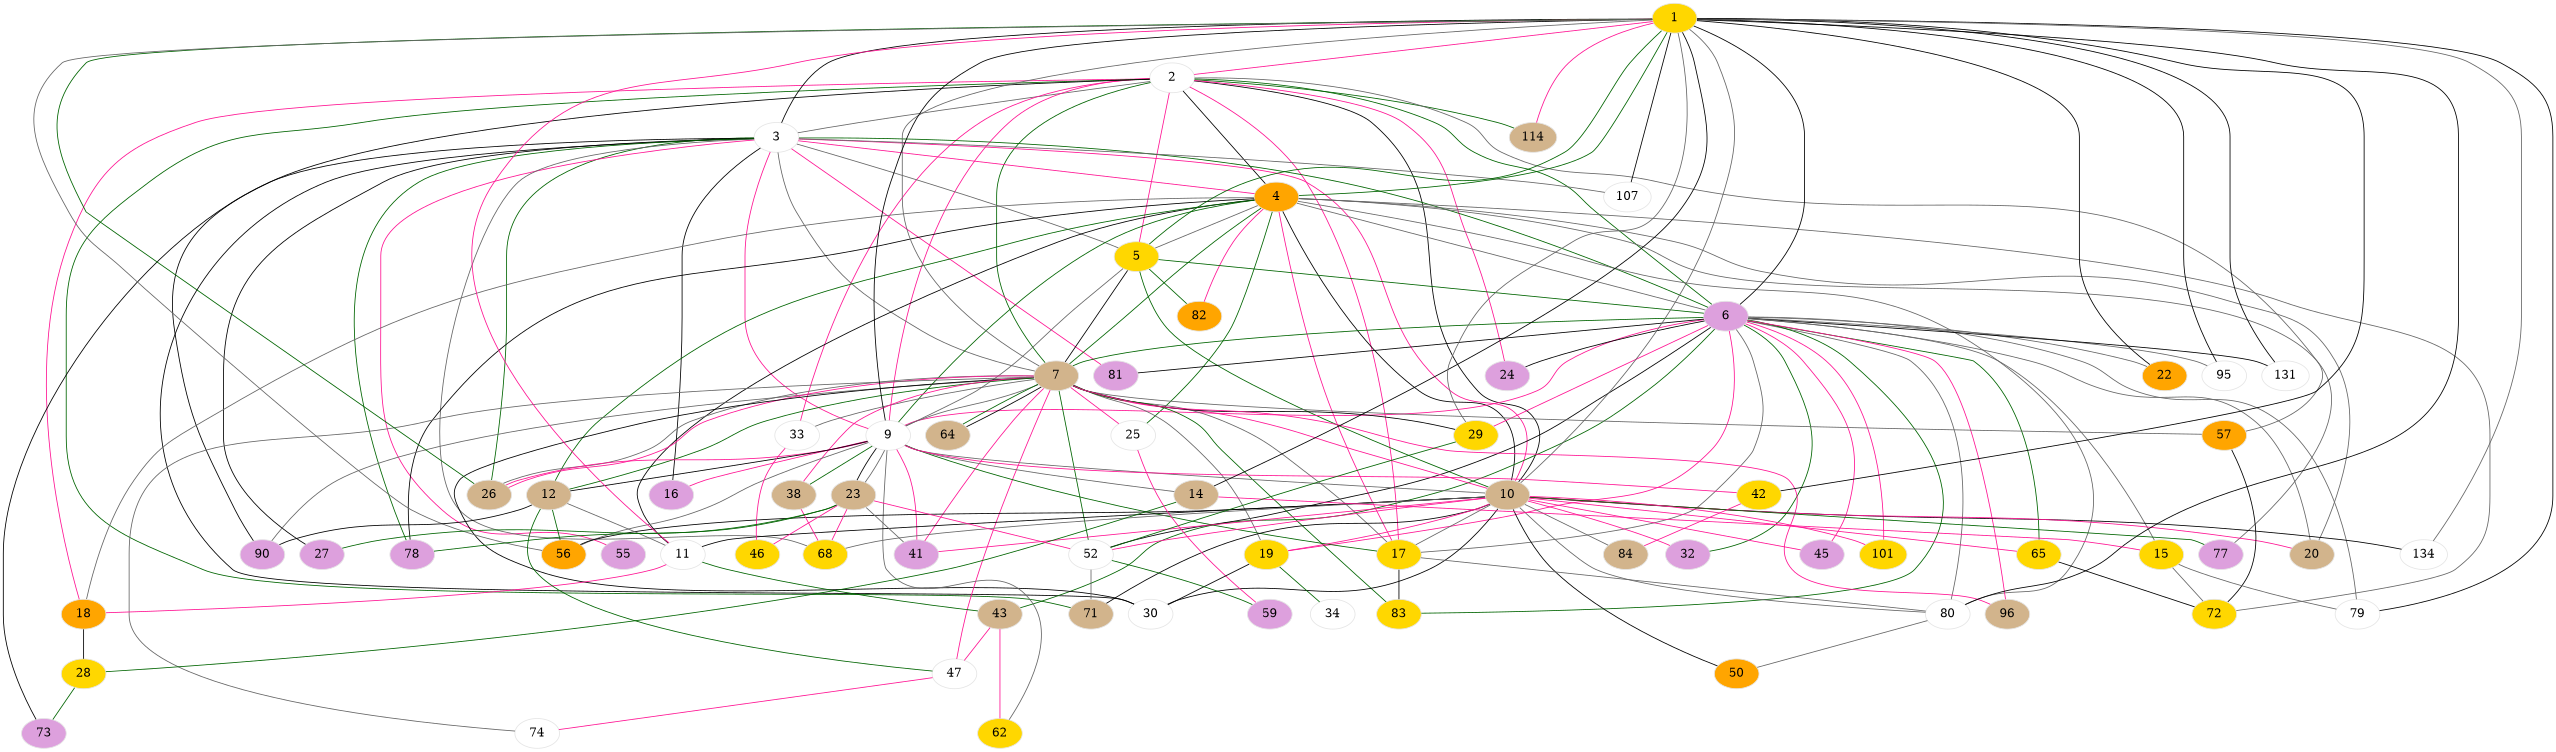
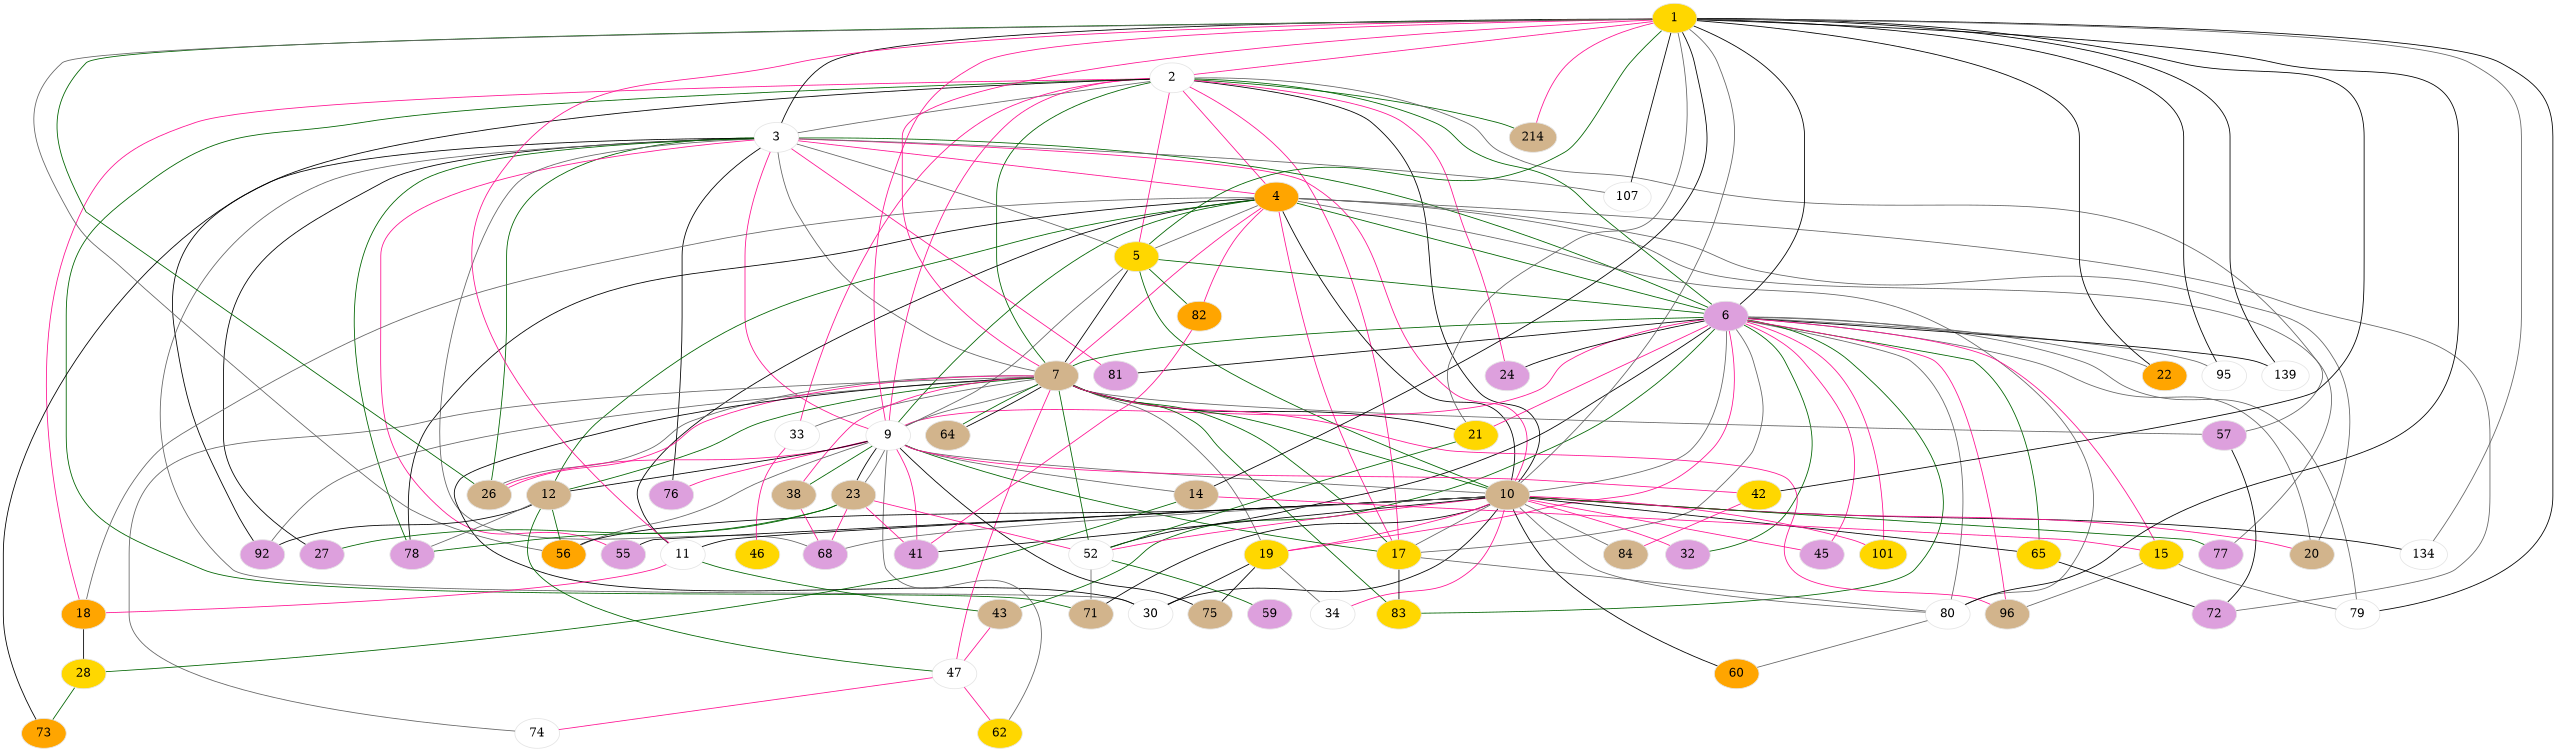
(1118, 41) -> (1118, 41)
(1126, 64) -> (1126, 64)
(1224, 137) -> (1224, 137)
(1533, 137) -> (1533, 137)
(1560, 165) -> none
(1501, 257) -> (1501, 257)
(1168, 279) -> (1168, 279)
(2285, 376) -> (2285, 376)
(2060, 410) -> (2060, 410)
(1282, 428) -> (1282, 428)
(1246, 431) -> (1246, 431)
(1133, 435) -> none
(1476, 435) -> (1476, 435)
(2224, 435) -> (2224, 435)
none -> (1686, 453)
(986, 454) -> (1076, 440)
(671, 495) -> (671, 495)
none -> (1062, 518)
(616, 524) -> (482, 526)
(804, 526) -> none
(1144, 532) -> (1144, 532)
(894, 533) -> (894, 533)
(1871, 535) -> (1871, 535)
(262, 555) -> (262, 555)
(825, 555) -> (825, 555)
(231, 568) -> (231, 568)
(1300, 584) -> (1300, 584)
(2188, 584) -> (2085, 586)
none -> (1447, 585)
none -> (1210, 614)
(2214, 614) -> (2214, 614)
(1000, 674) -> (977, 704)
(1737, 674) -> (1737, 674)
(44, 733) -> (44, 733)
